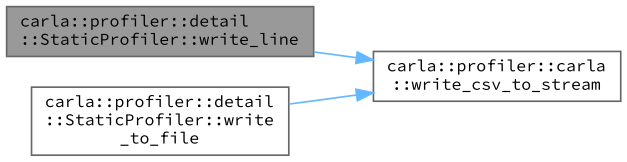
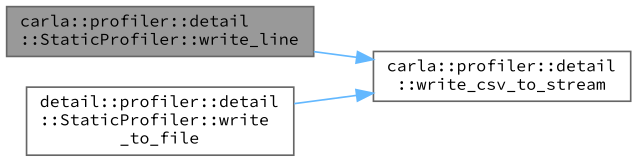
(497, 76) -> (502, 76)
(160, 121) -> (160, 121)
